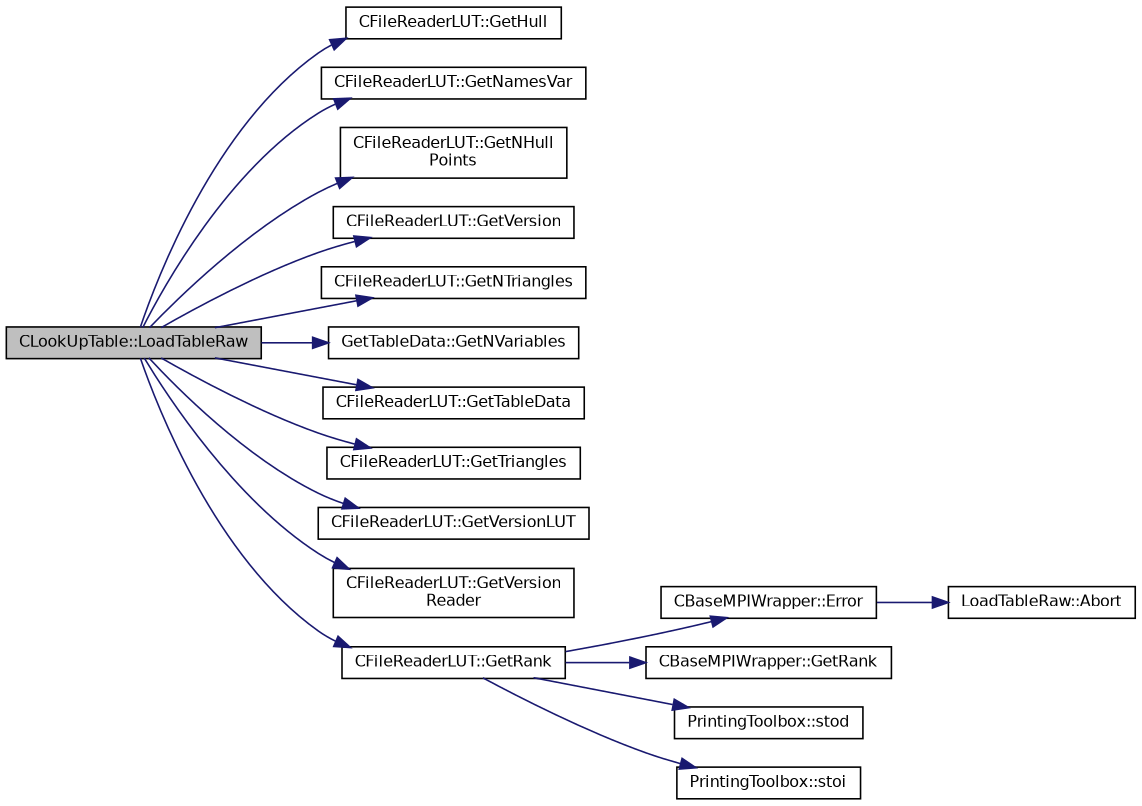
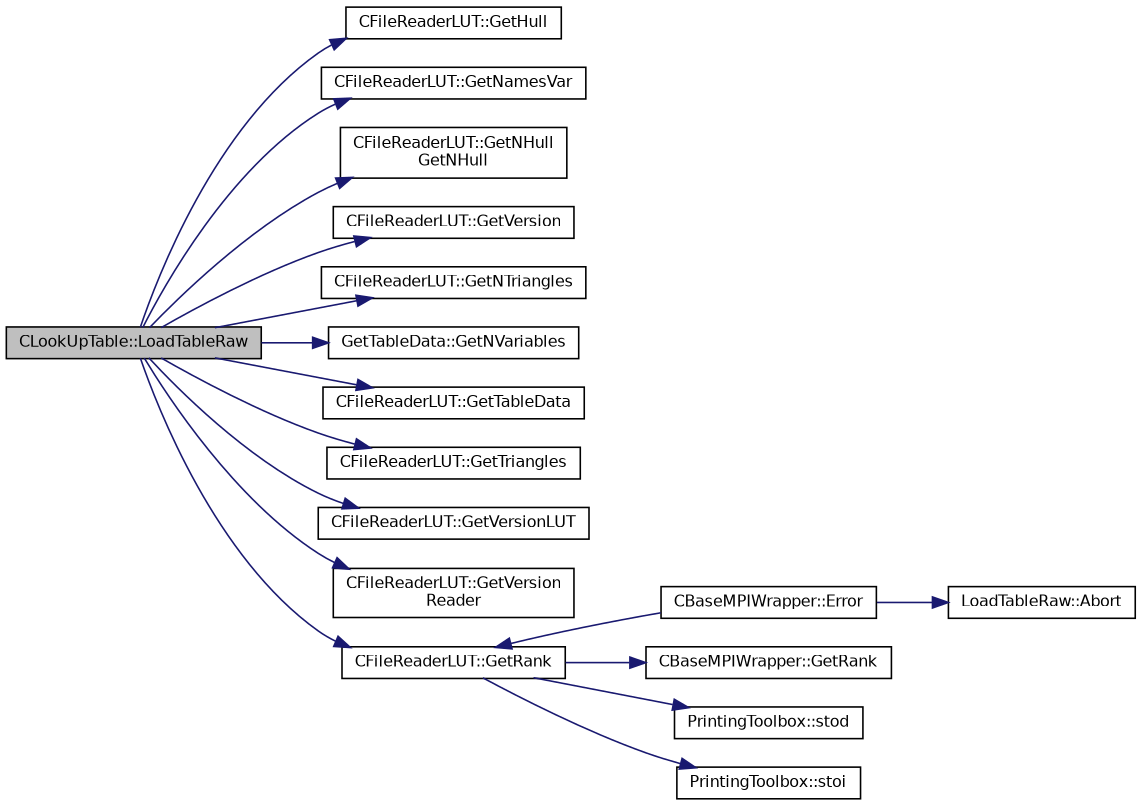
(454, 153) -> (454, 153)
(639, 638) -> (586, 627)
